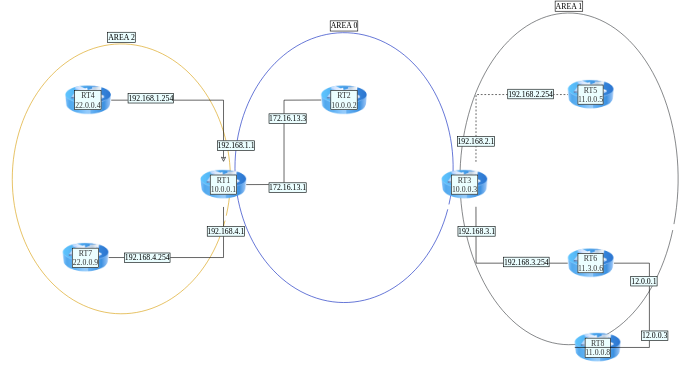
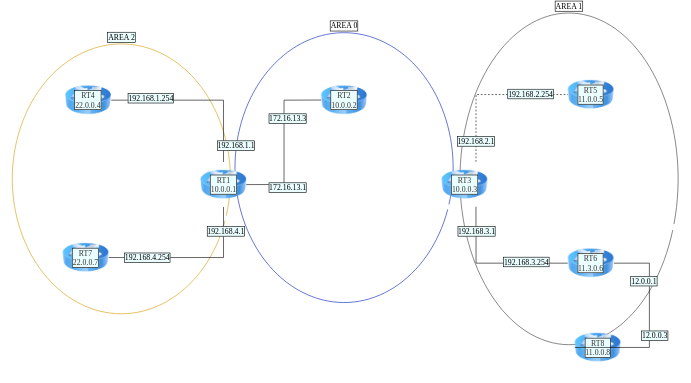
(224, 156) -> (224, 158)
(86, 258) -> (86, 258)
